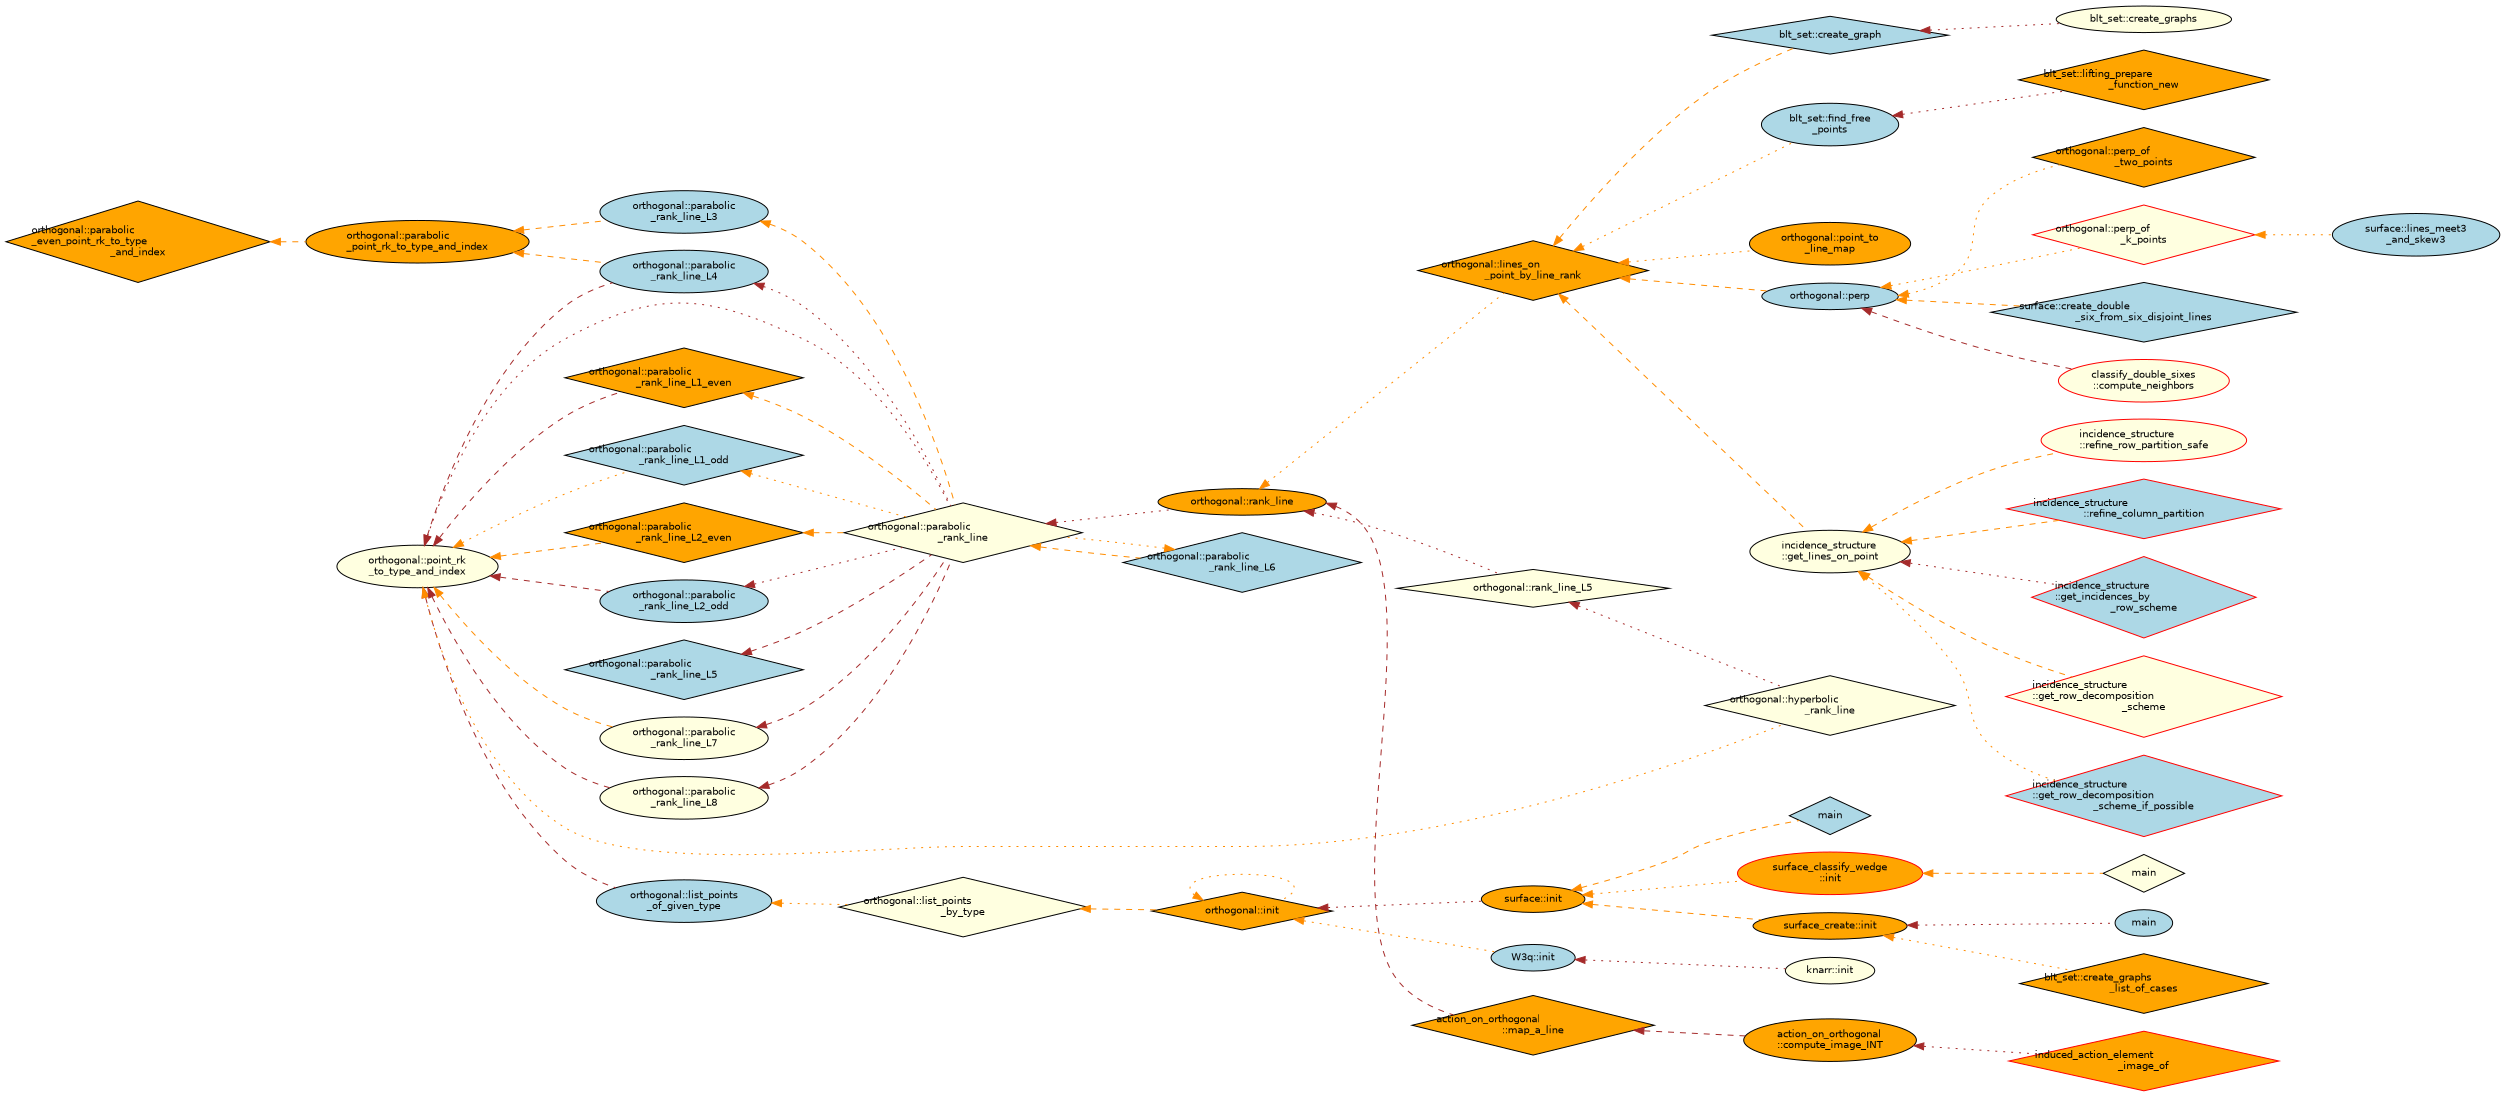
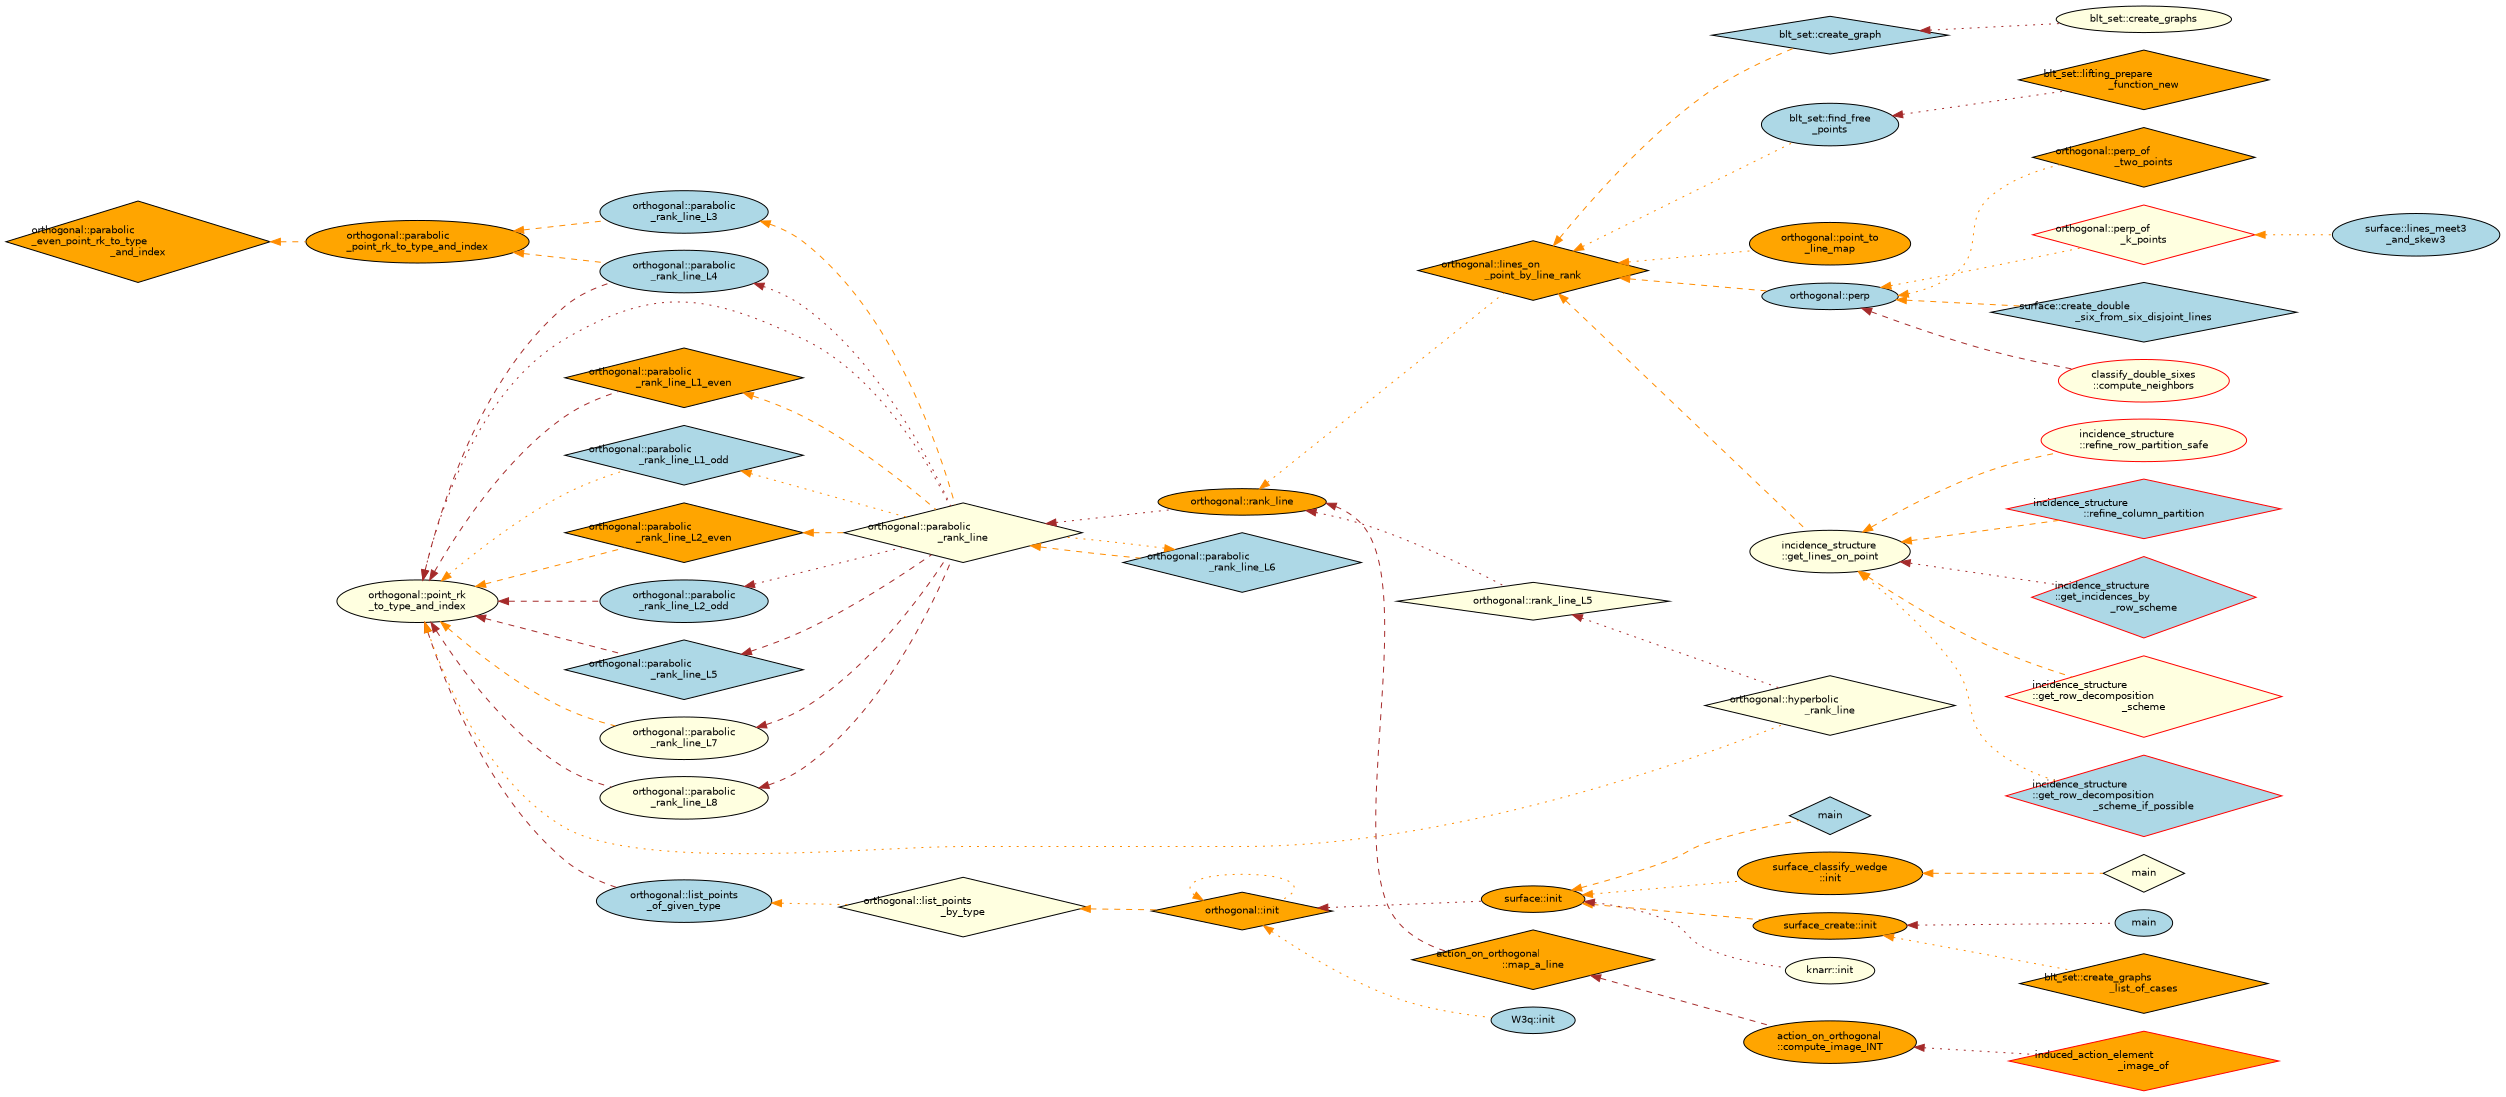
none -> (555, 637)
(1830, 873) -> (1830, 873)
(1685, 964) -> (1689, 937)
